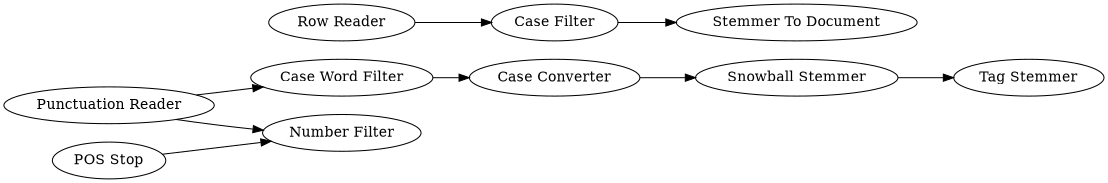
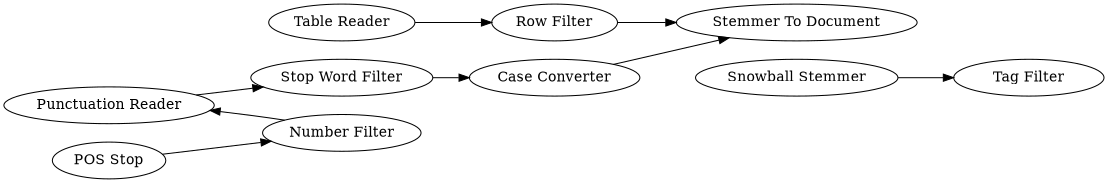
(342, 22) -> (342, 22)
(555, 22) -> (555, 22)
(342, 78) -> (342, 78)
(663, 78) -> (666, 52)
(1029, 78) -> (1029, 78)
(214, 125) -> (252, 116)
